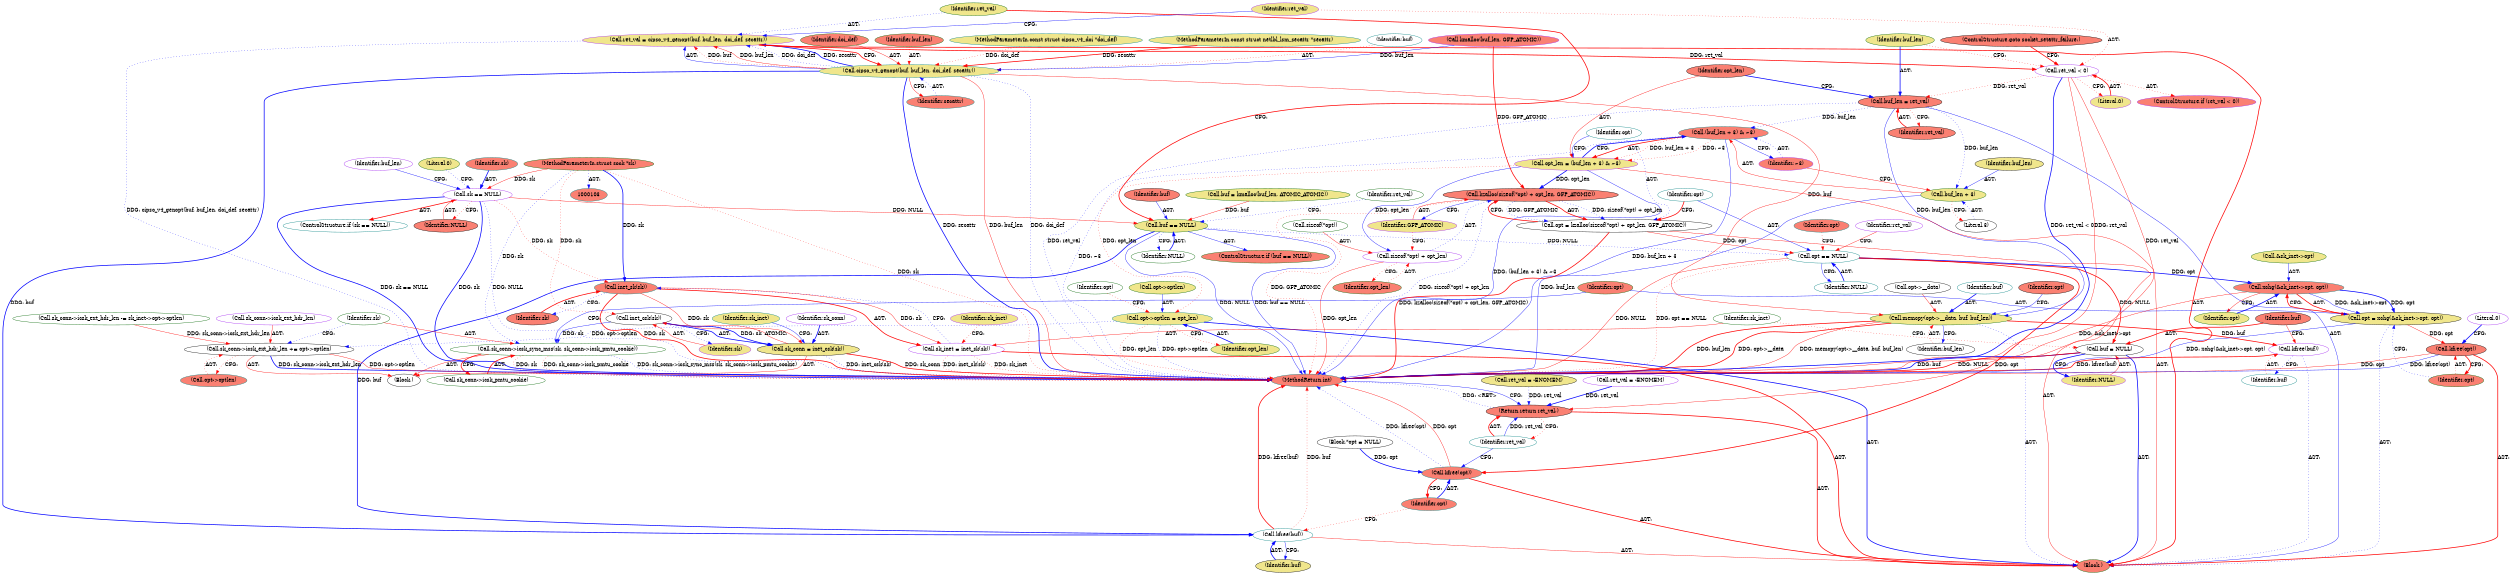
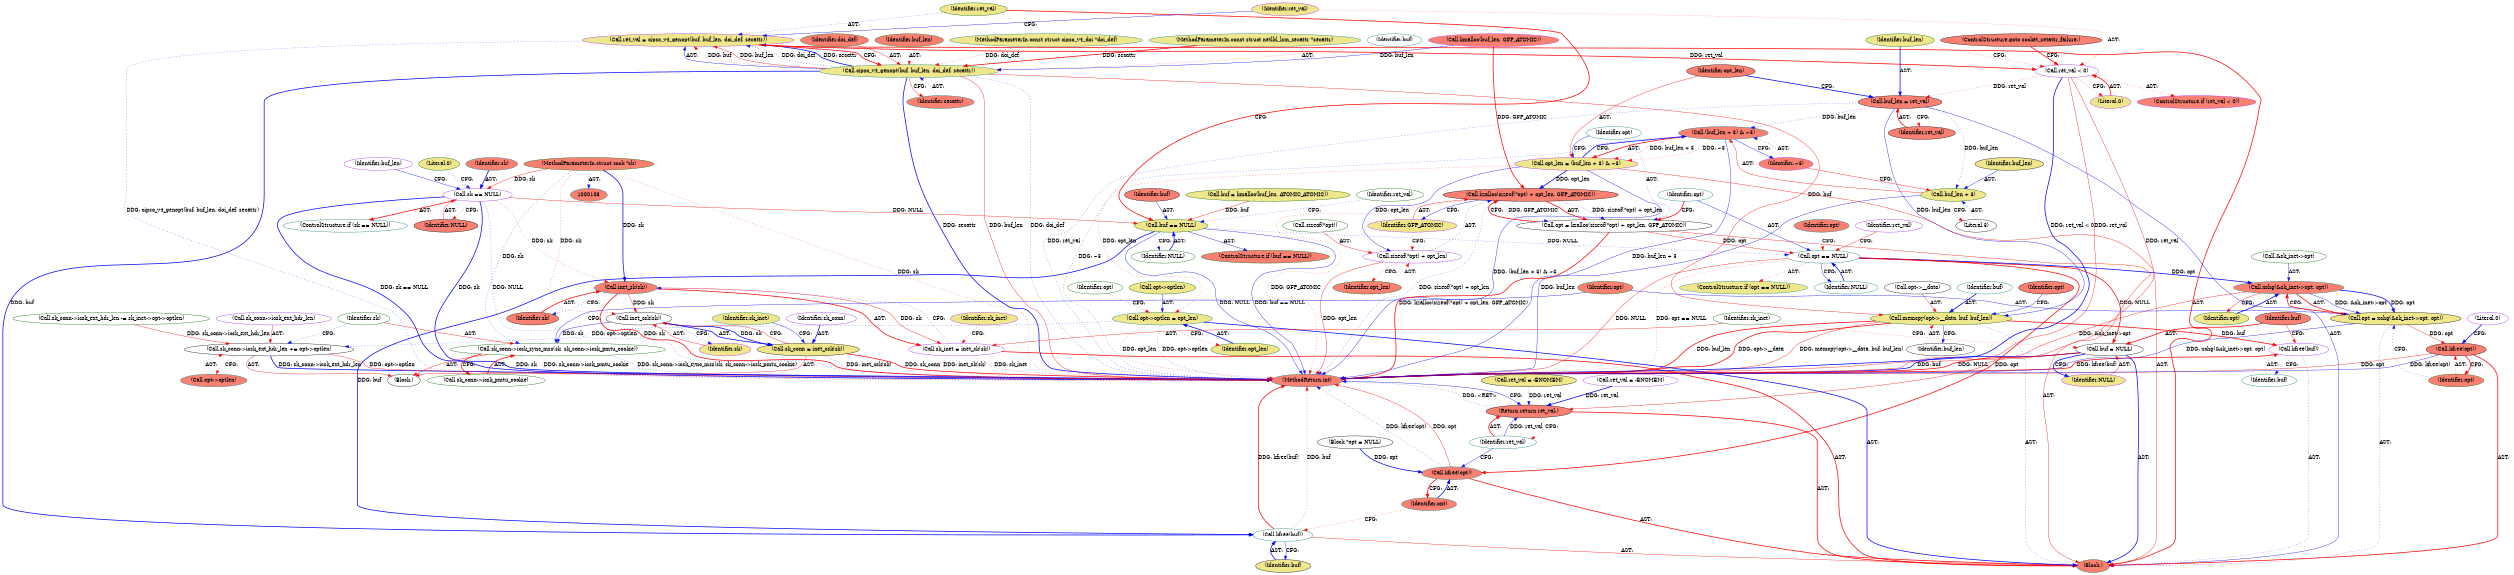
(2289, 257) -> (2289, 257)
none -> (1744, 288)
(733, 329) -> (632, 301)
(777, 334) -> (777, 334)
